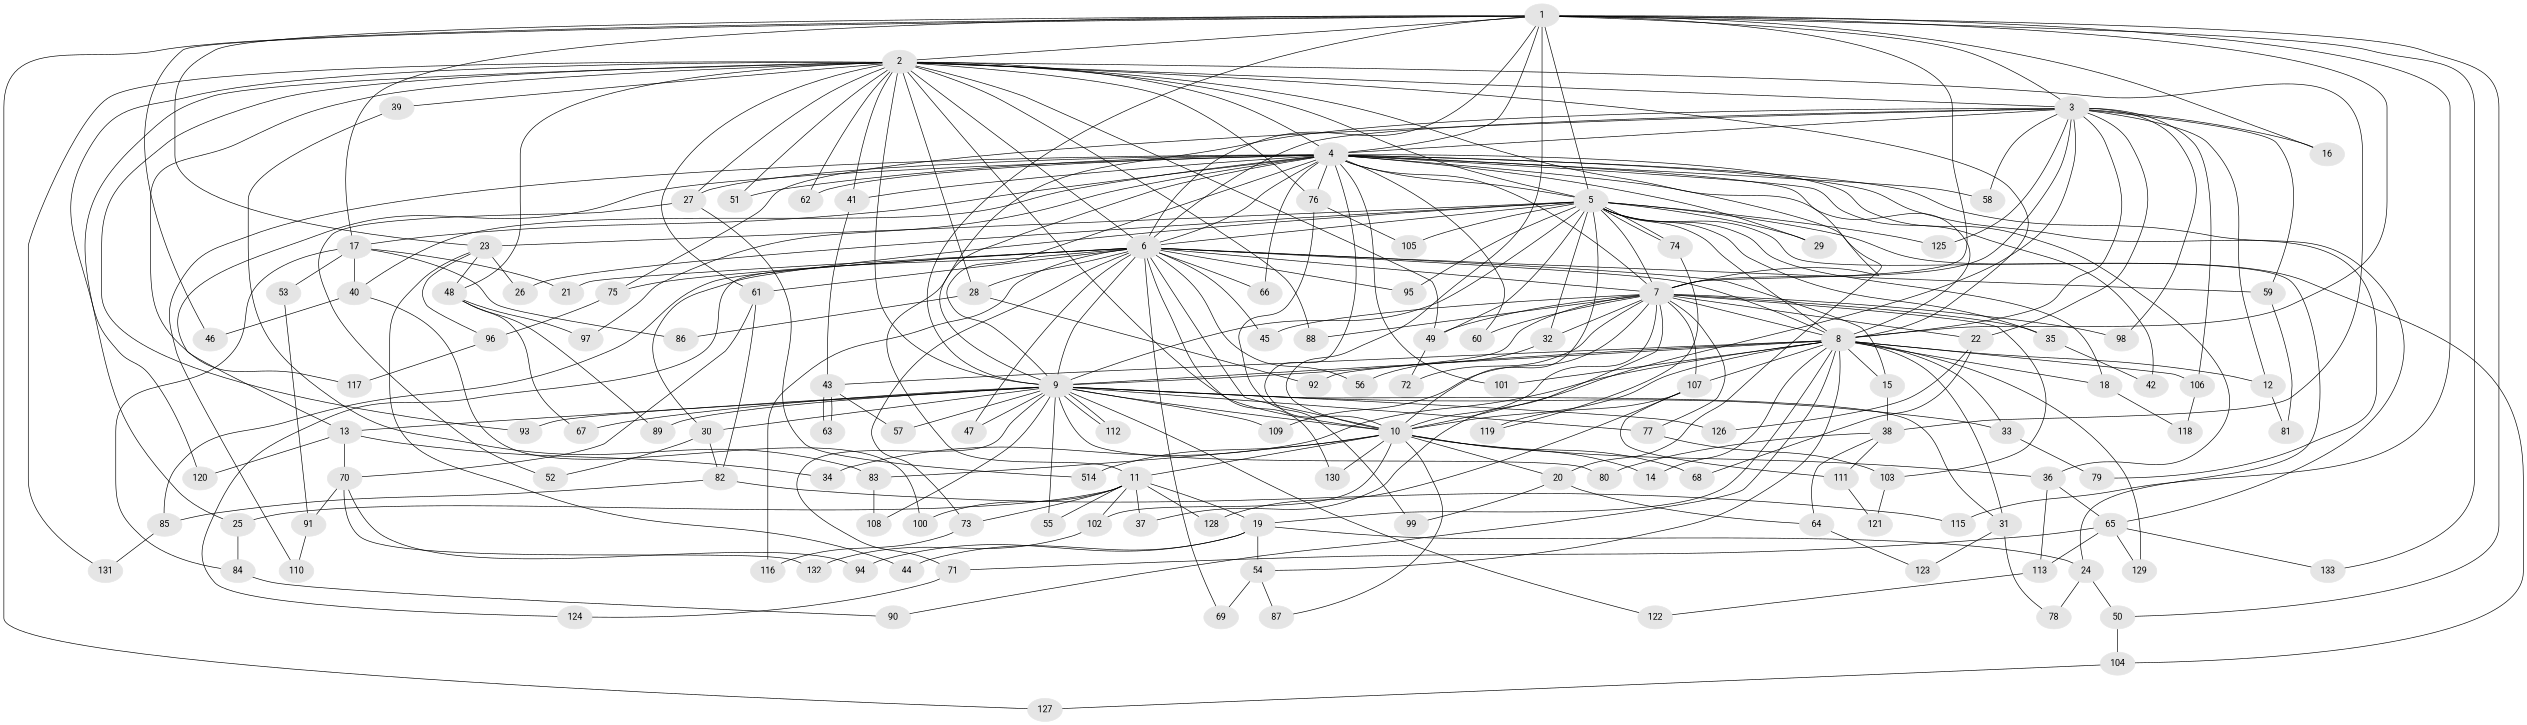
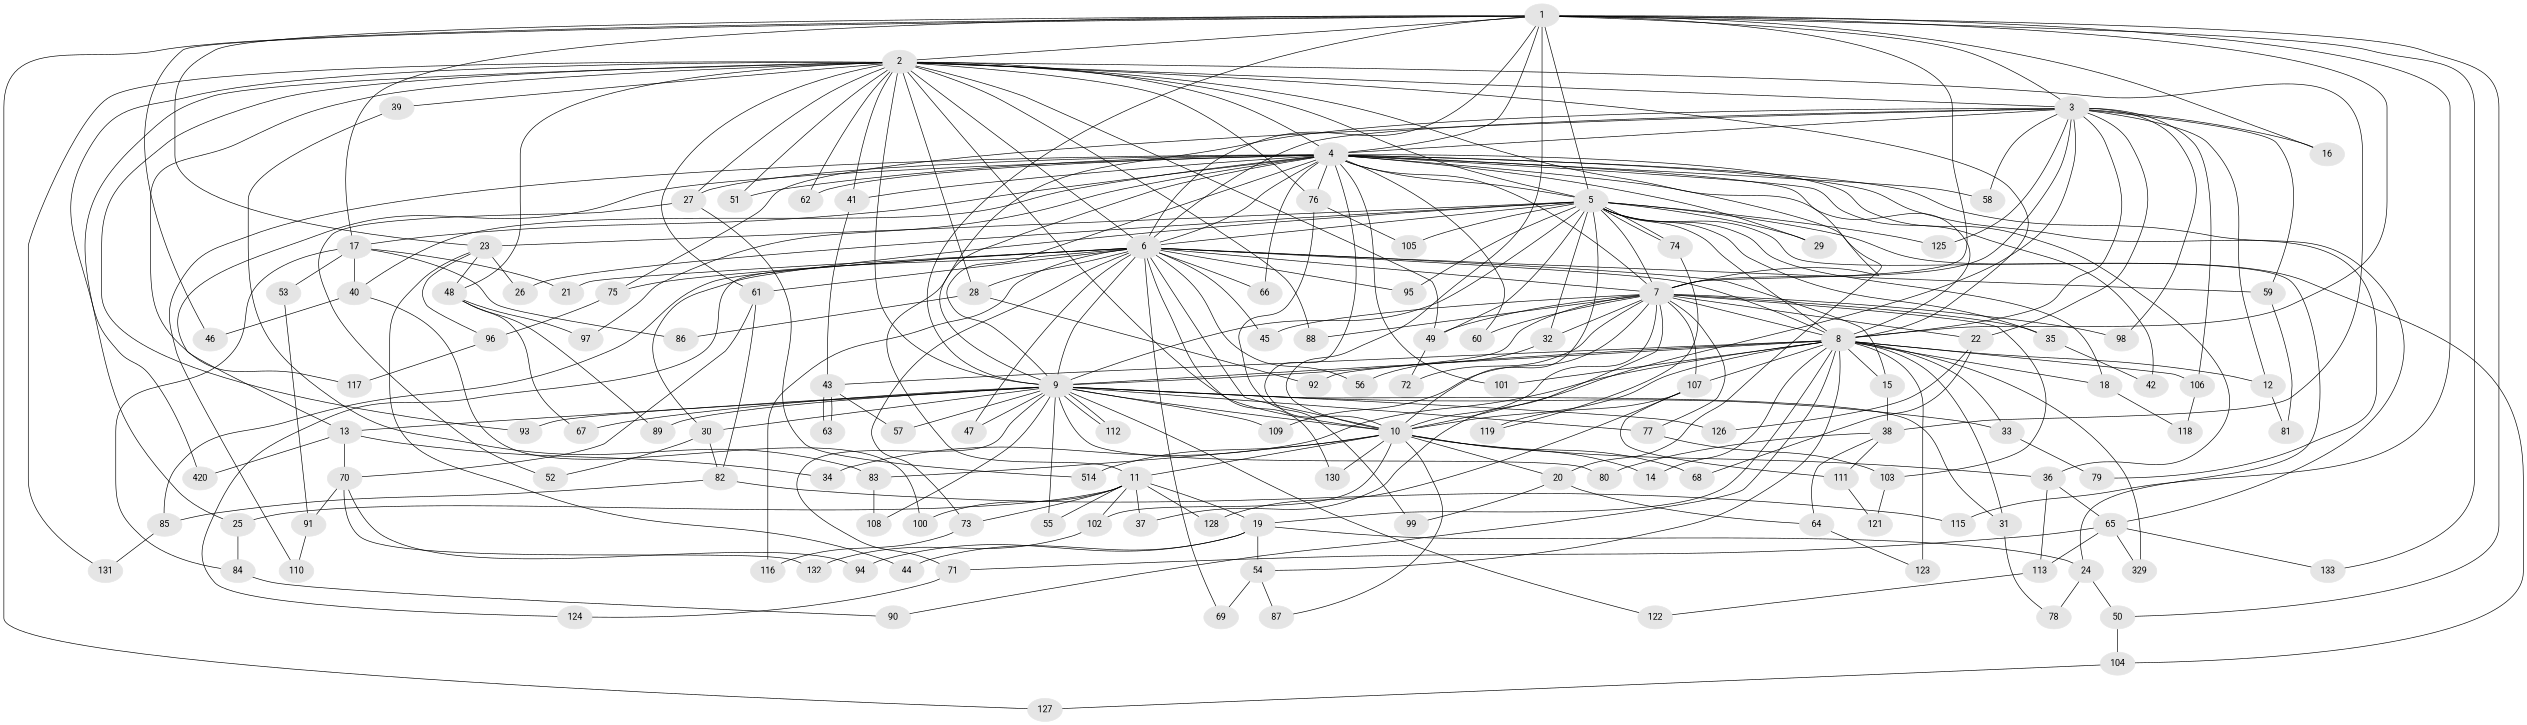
(200, 478) -> (200, 478)
(1959, 550) -> (1923, 439)
(2139, 571) -> (2139, 571)
